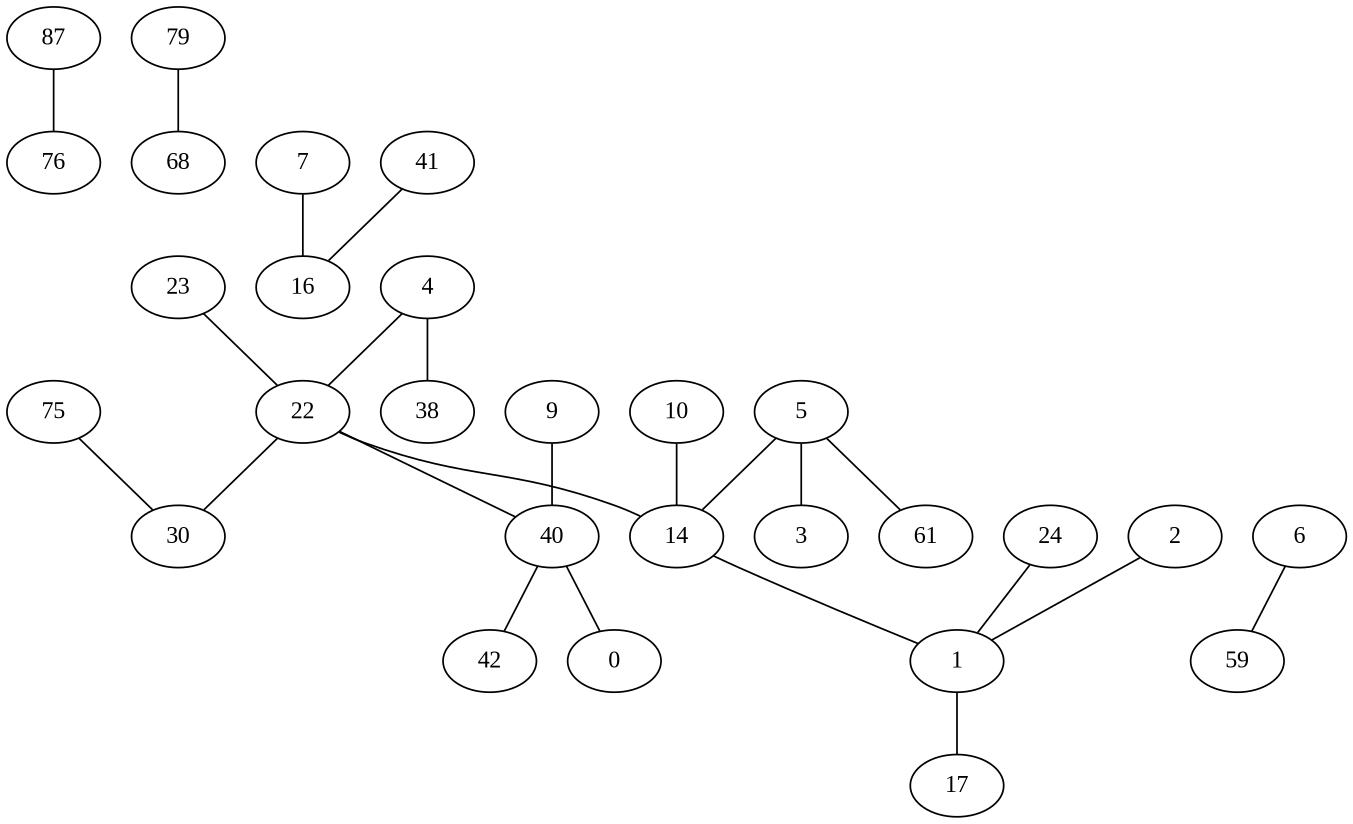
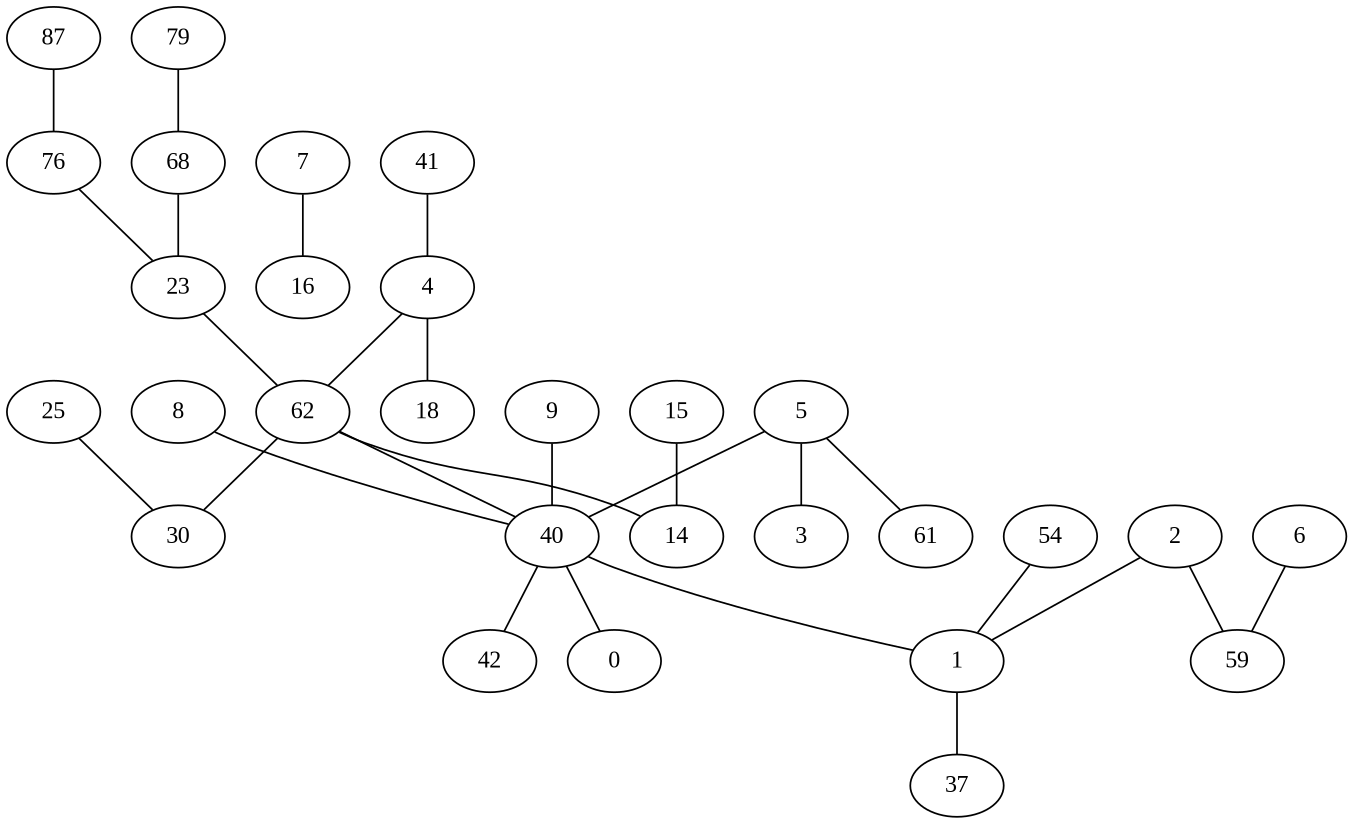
none -> (116, 225)
none -> (178, 225)
(365, 225) -> (427, 225)
(54, 412) -> (54, 412)
none -> (178, 412)
(303, 412) -> (303, 412)
(427, 412) -> (427, 412)
(677, 412) -> (677, 412)
(739, 474) -> (690, 468)
(1050, 536) -> (1050, 536)
none -> (1206, 599)
(815, 601) -> (749, 610)
(957, 786) -> (957, 786)
